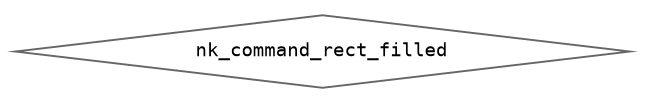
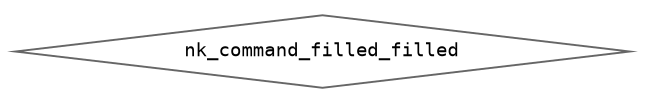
(323, 52) -> (323, 52)
